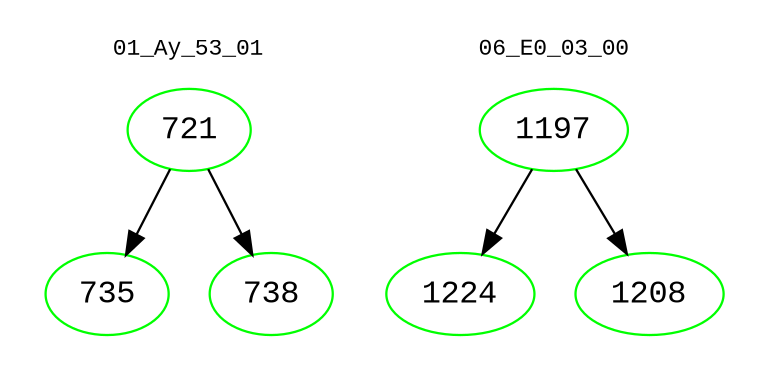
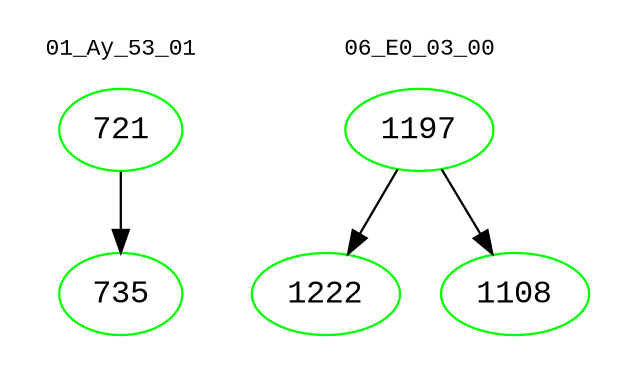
(271, 294) -> none
(460, 294) -> (326, 294)
(650, 294) -> (515, 294)
